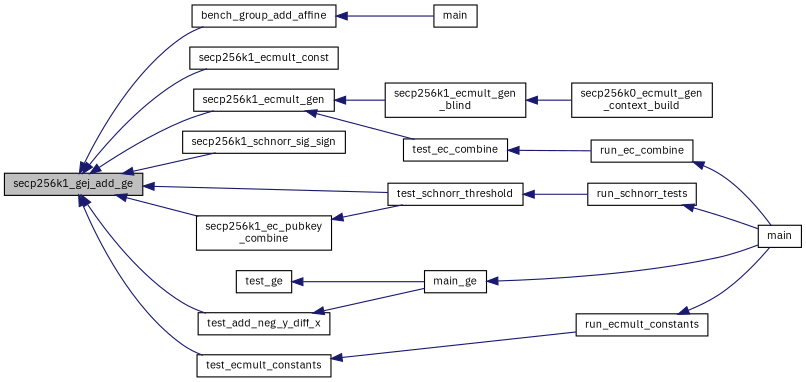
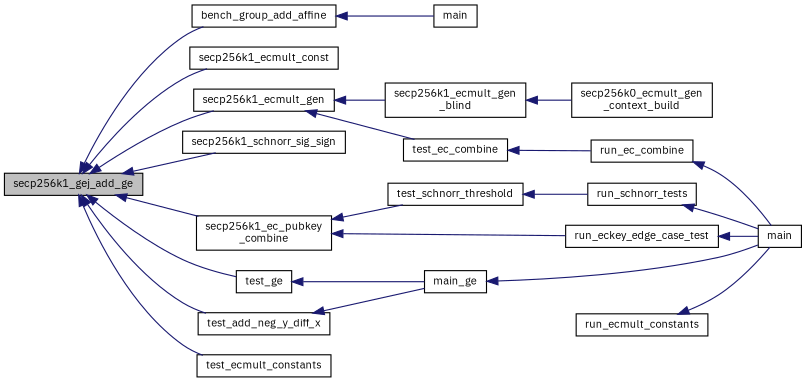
(271, 189) -> (161, 248)
none -> (642, 236)
(459, 345) -> none
